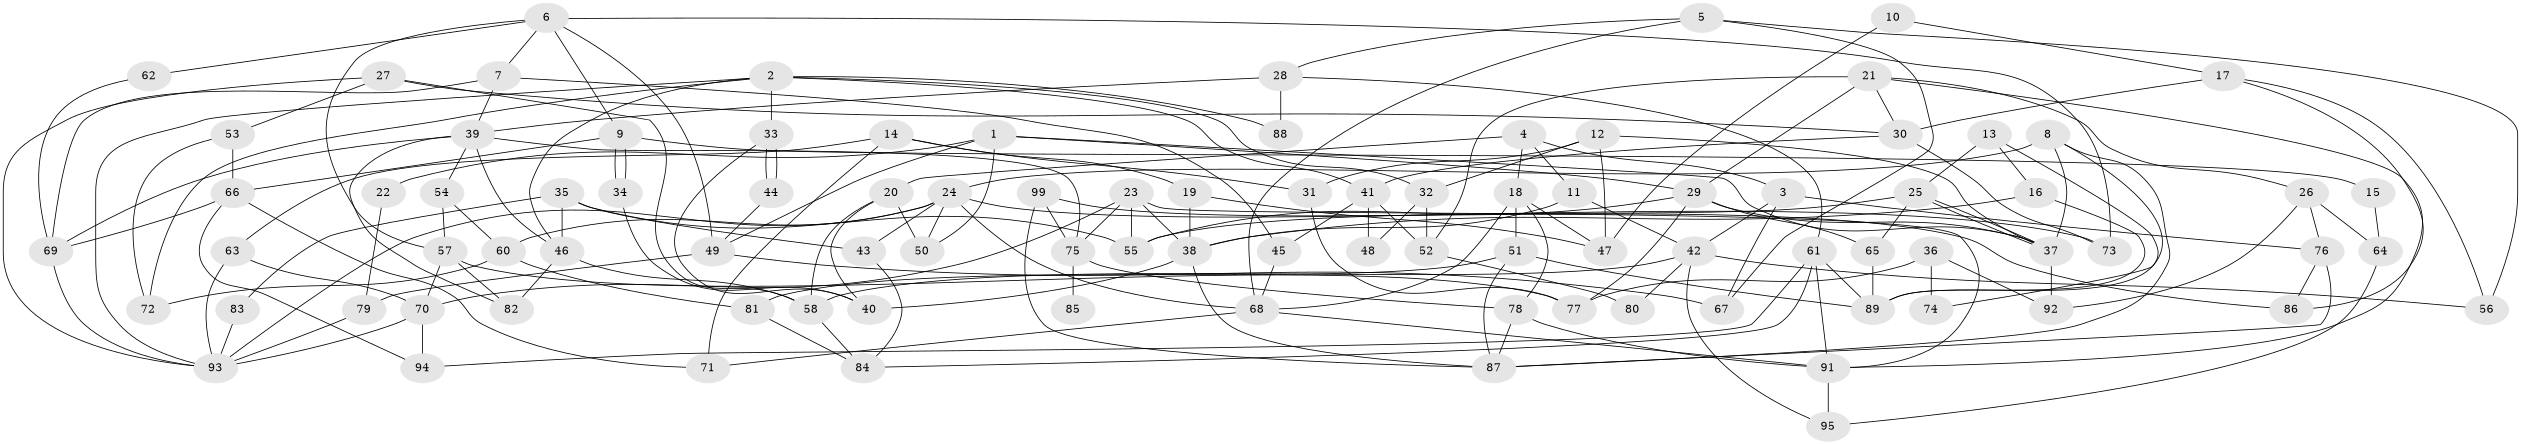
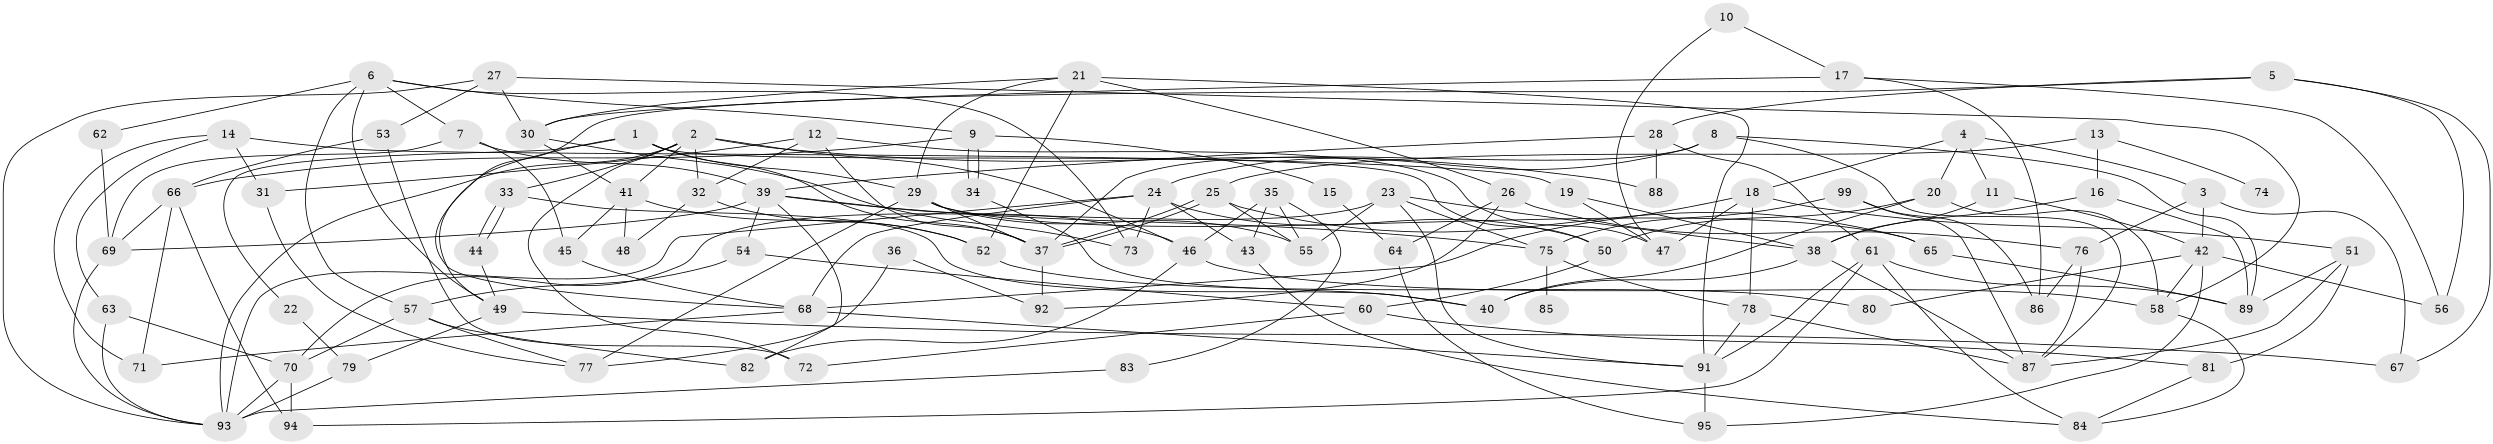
(622, 222) -> (1509, 284)
(1931, 284) -> none
